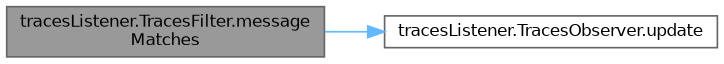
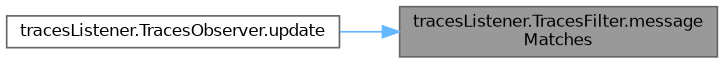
(346, 32) -> (361, 32)
